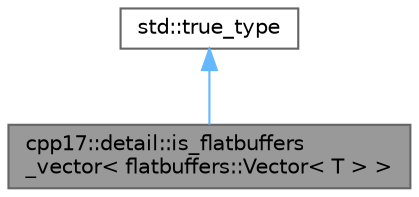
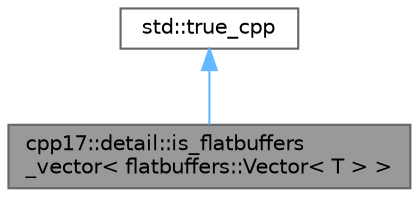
(209, 29) -> (209, 29)
